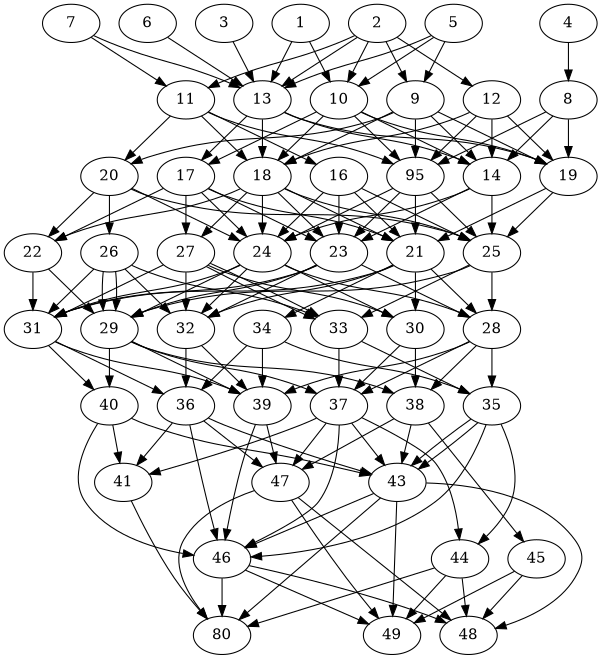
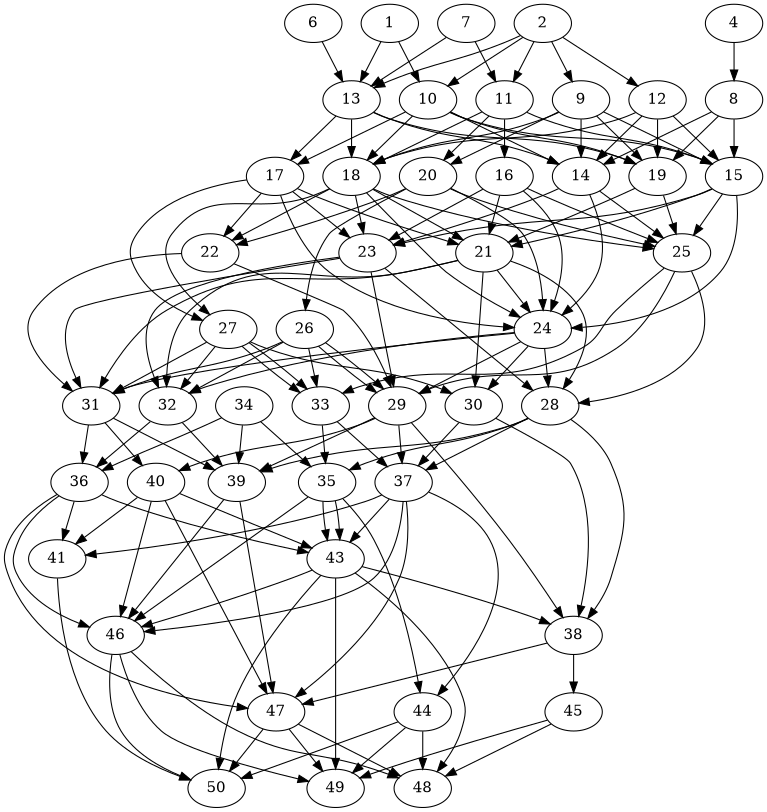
(224, 23) -> none
(454, 23) -> none
(415, 176) -> (734, 176)
(344, 289) -> (510, 287)
(409, 435) -> (452, 591)
none -> (214, 592)
(222, 635) -> (217, 788)
